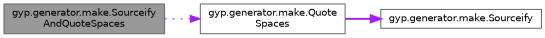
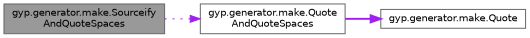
(273, 19) -> (273, 19)
(461, 19) -> (453, 19)
